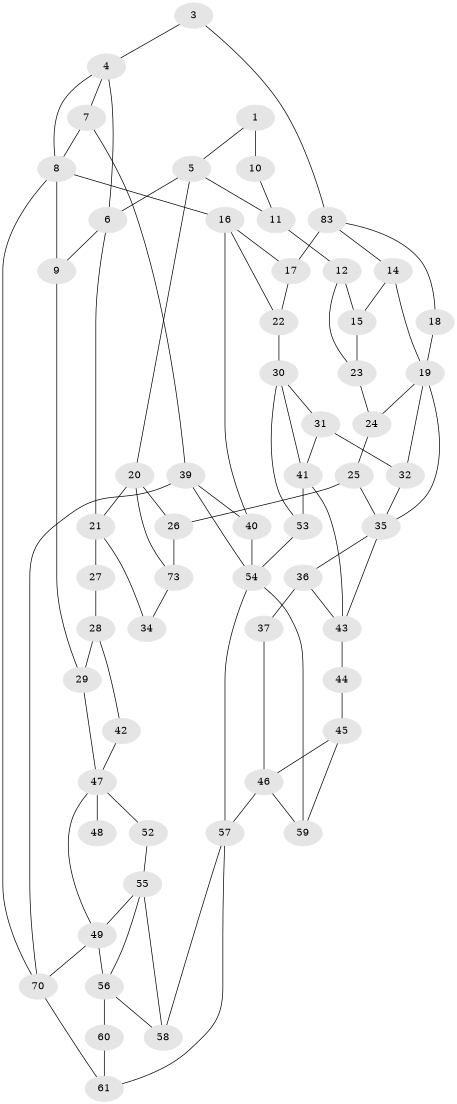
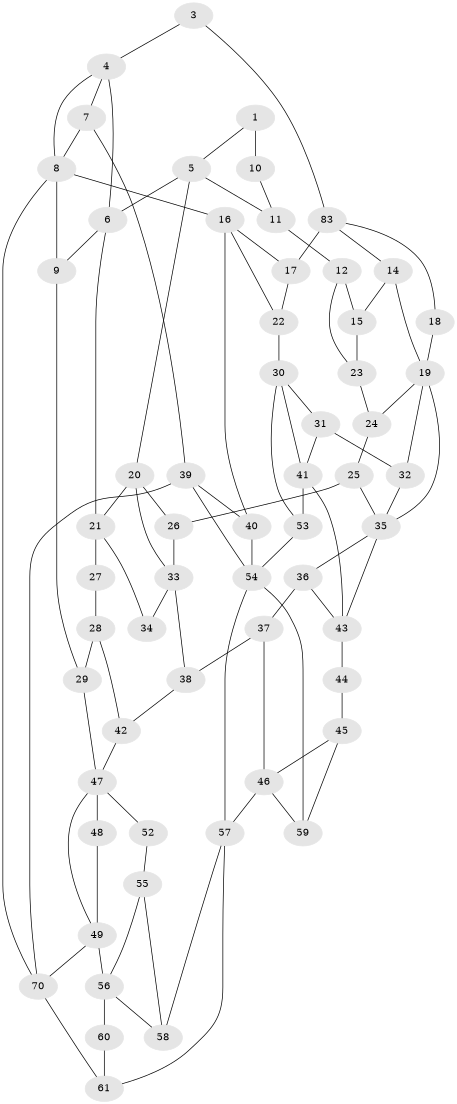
(174, 578) -> (174, 578)
none -> (186, 680)
(120, 910) -> (97, 884)
